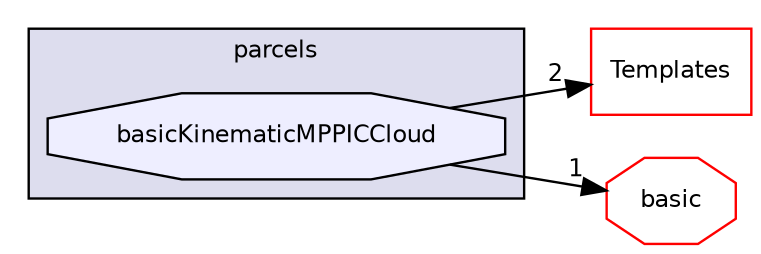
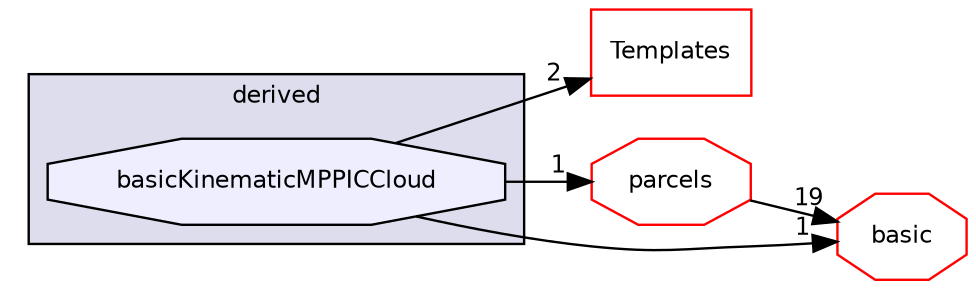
(276, 51) -> (276, 97)
none -> (671, 182)
